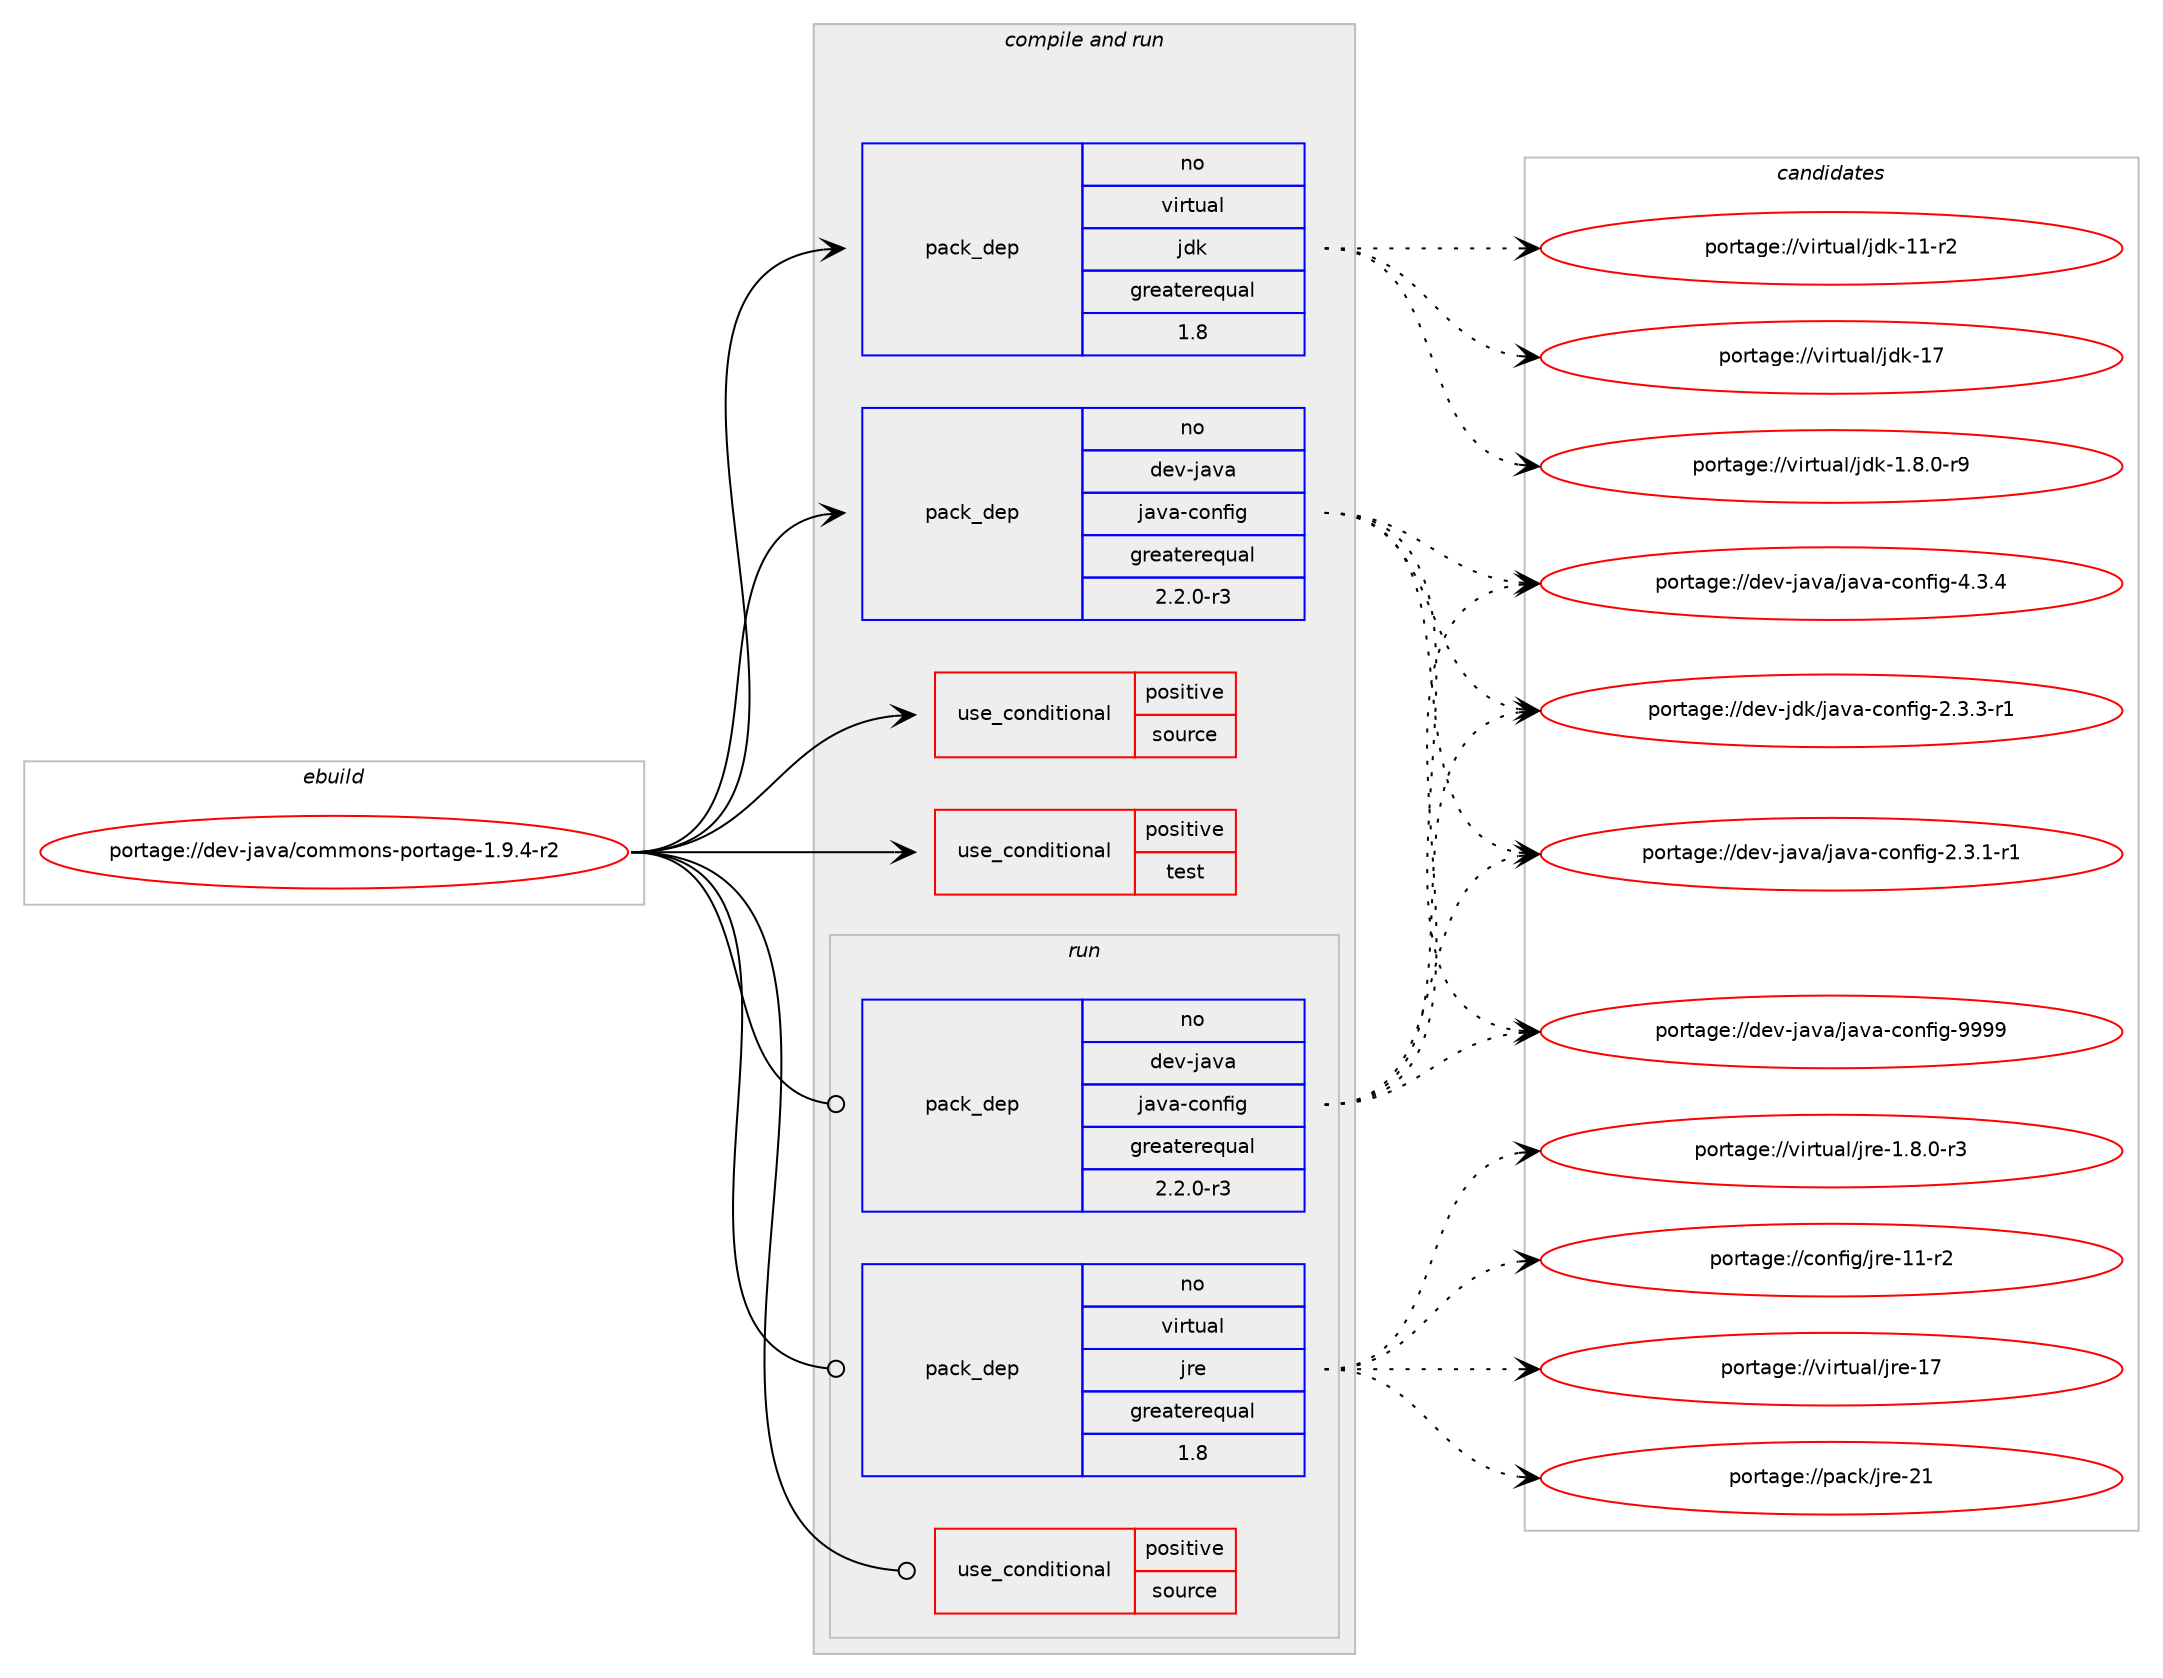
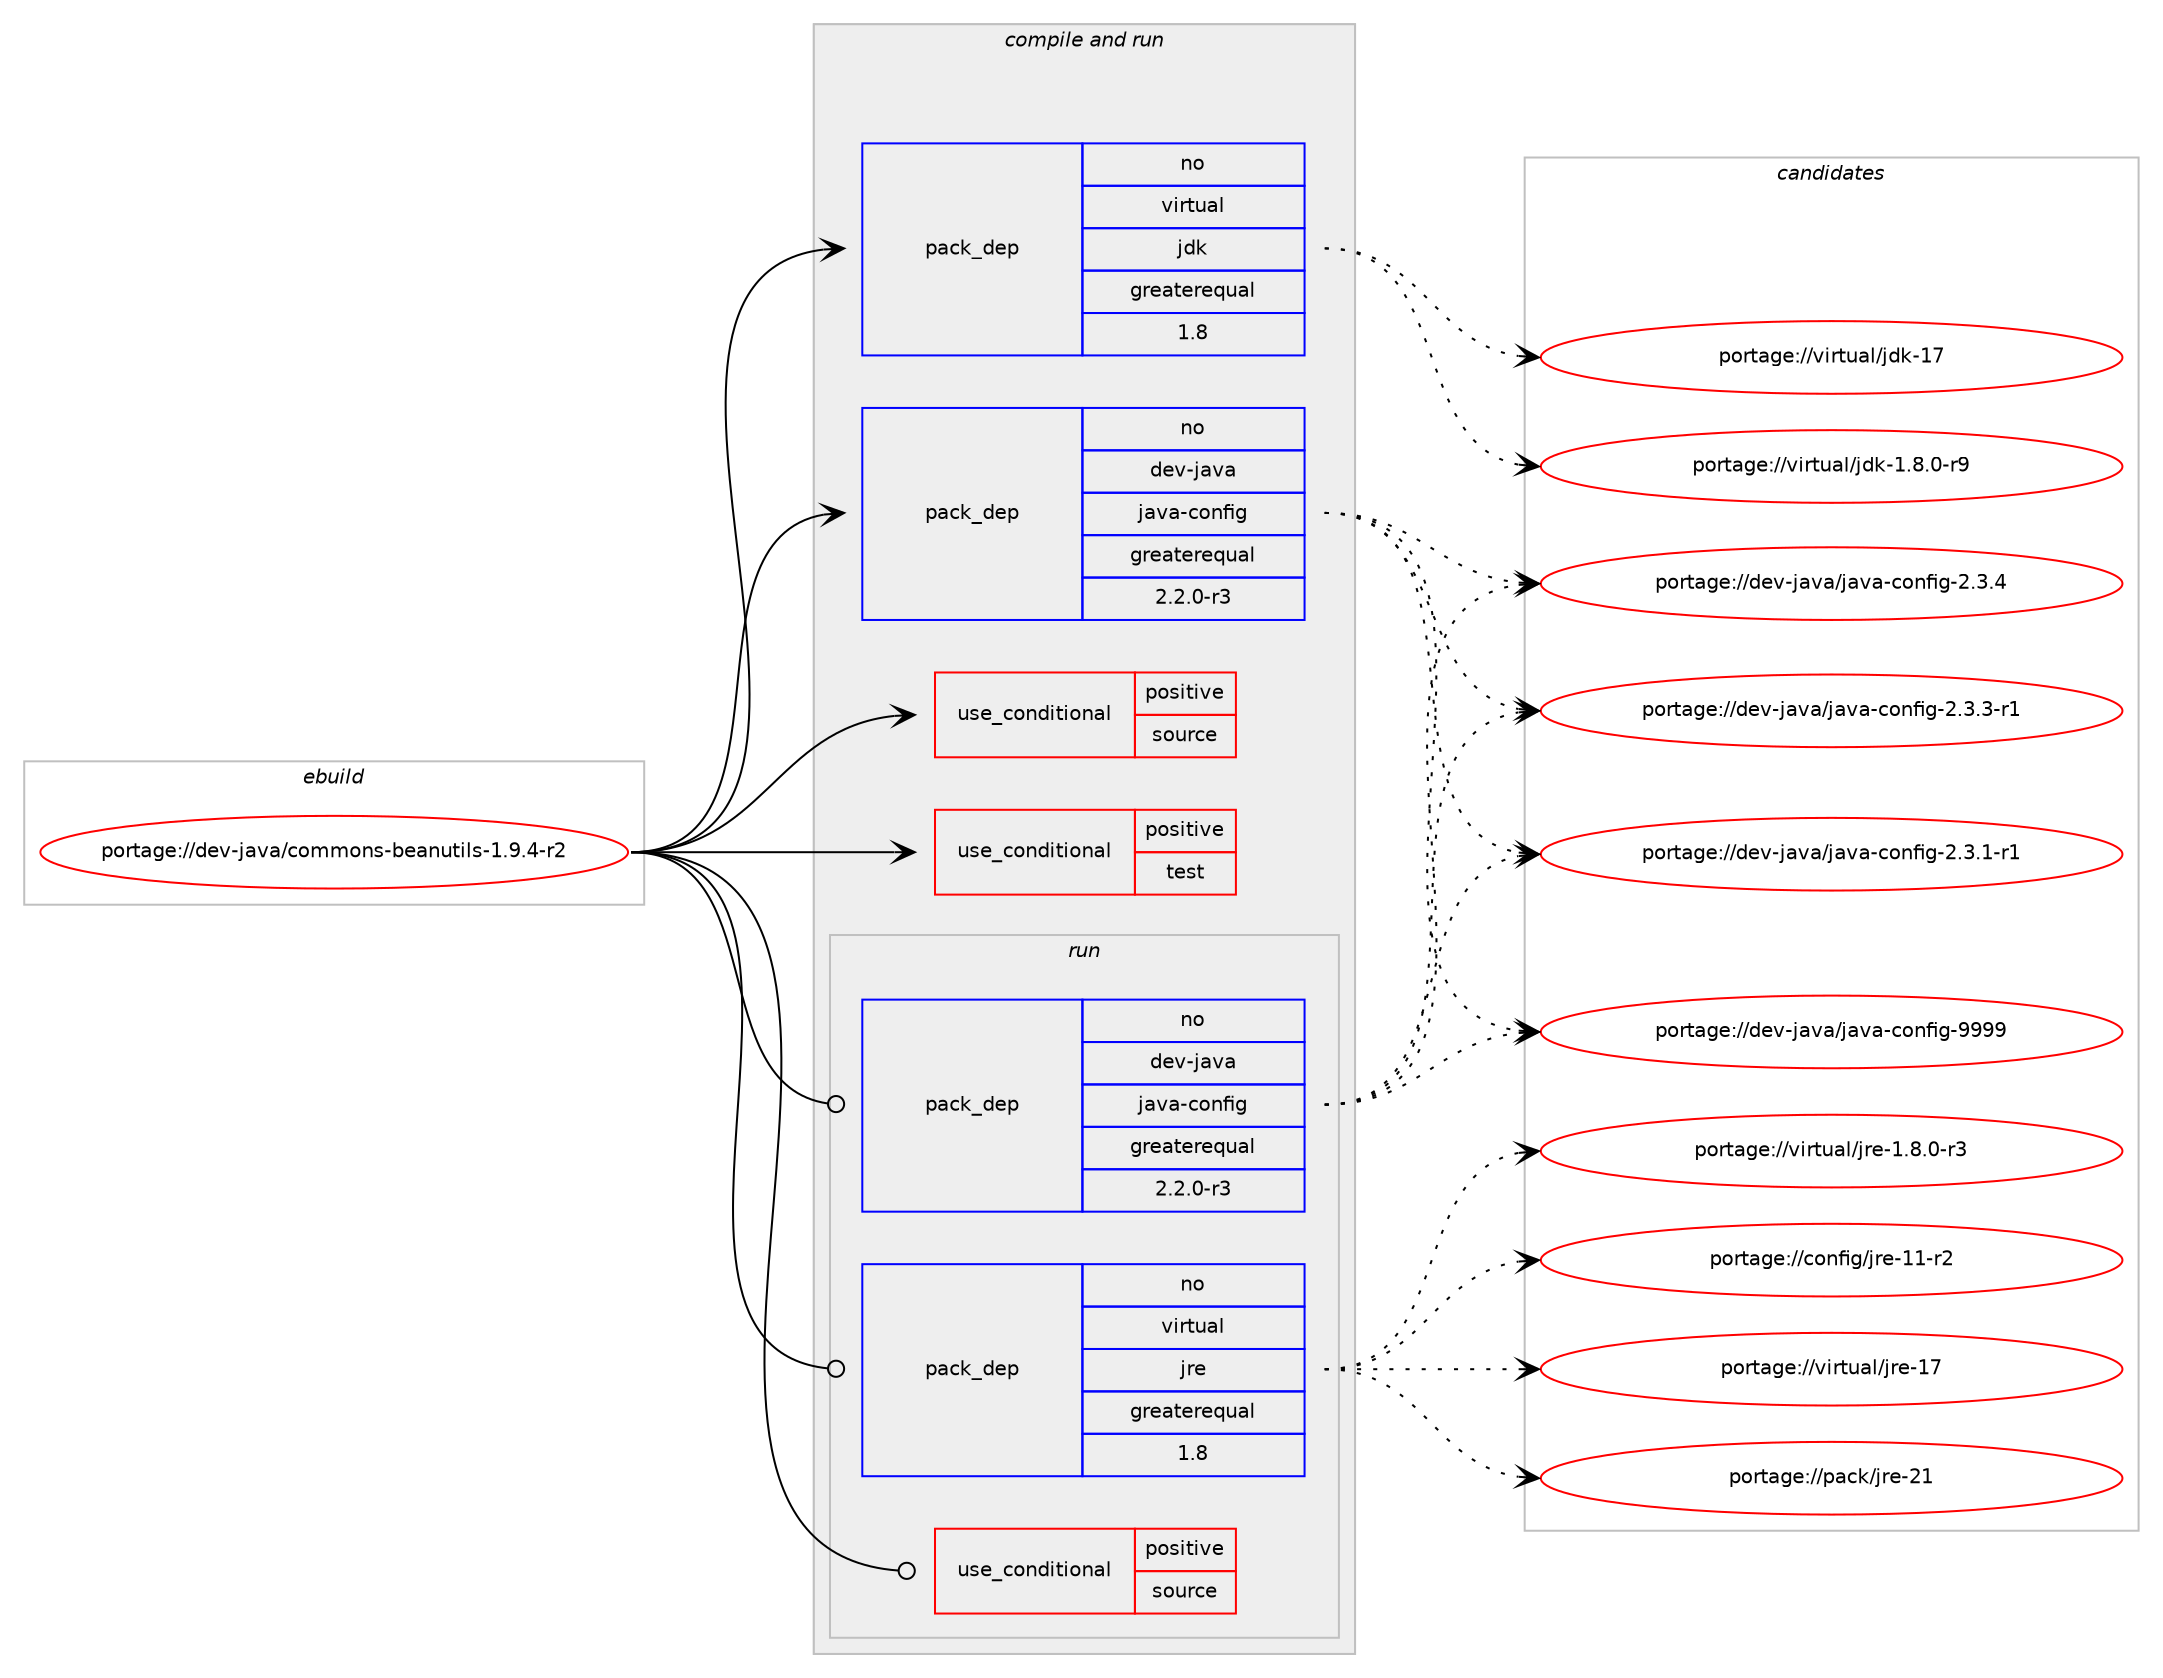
(1832, 248) -> none
(1832, 584) -> (1832, 584)
(1832, 711) -> (1832, 711)
(334, 852) -> (334, 852)
